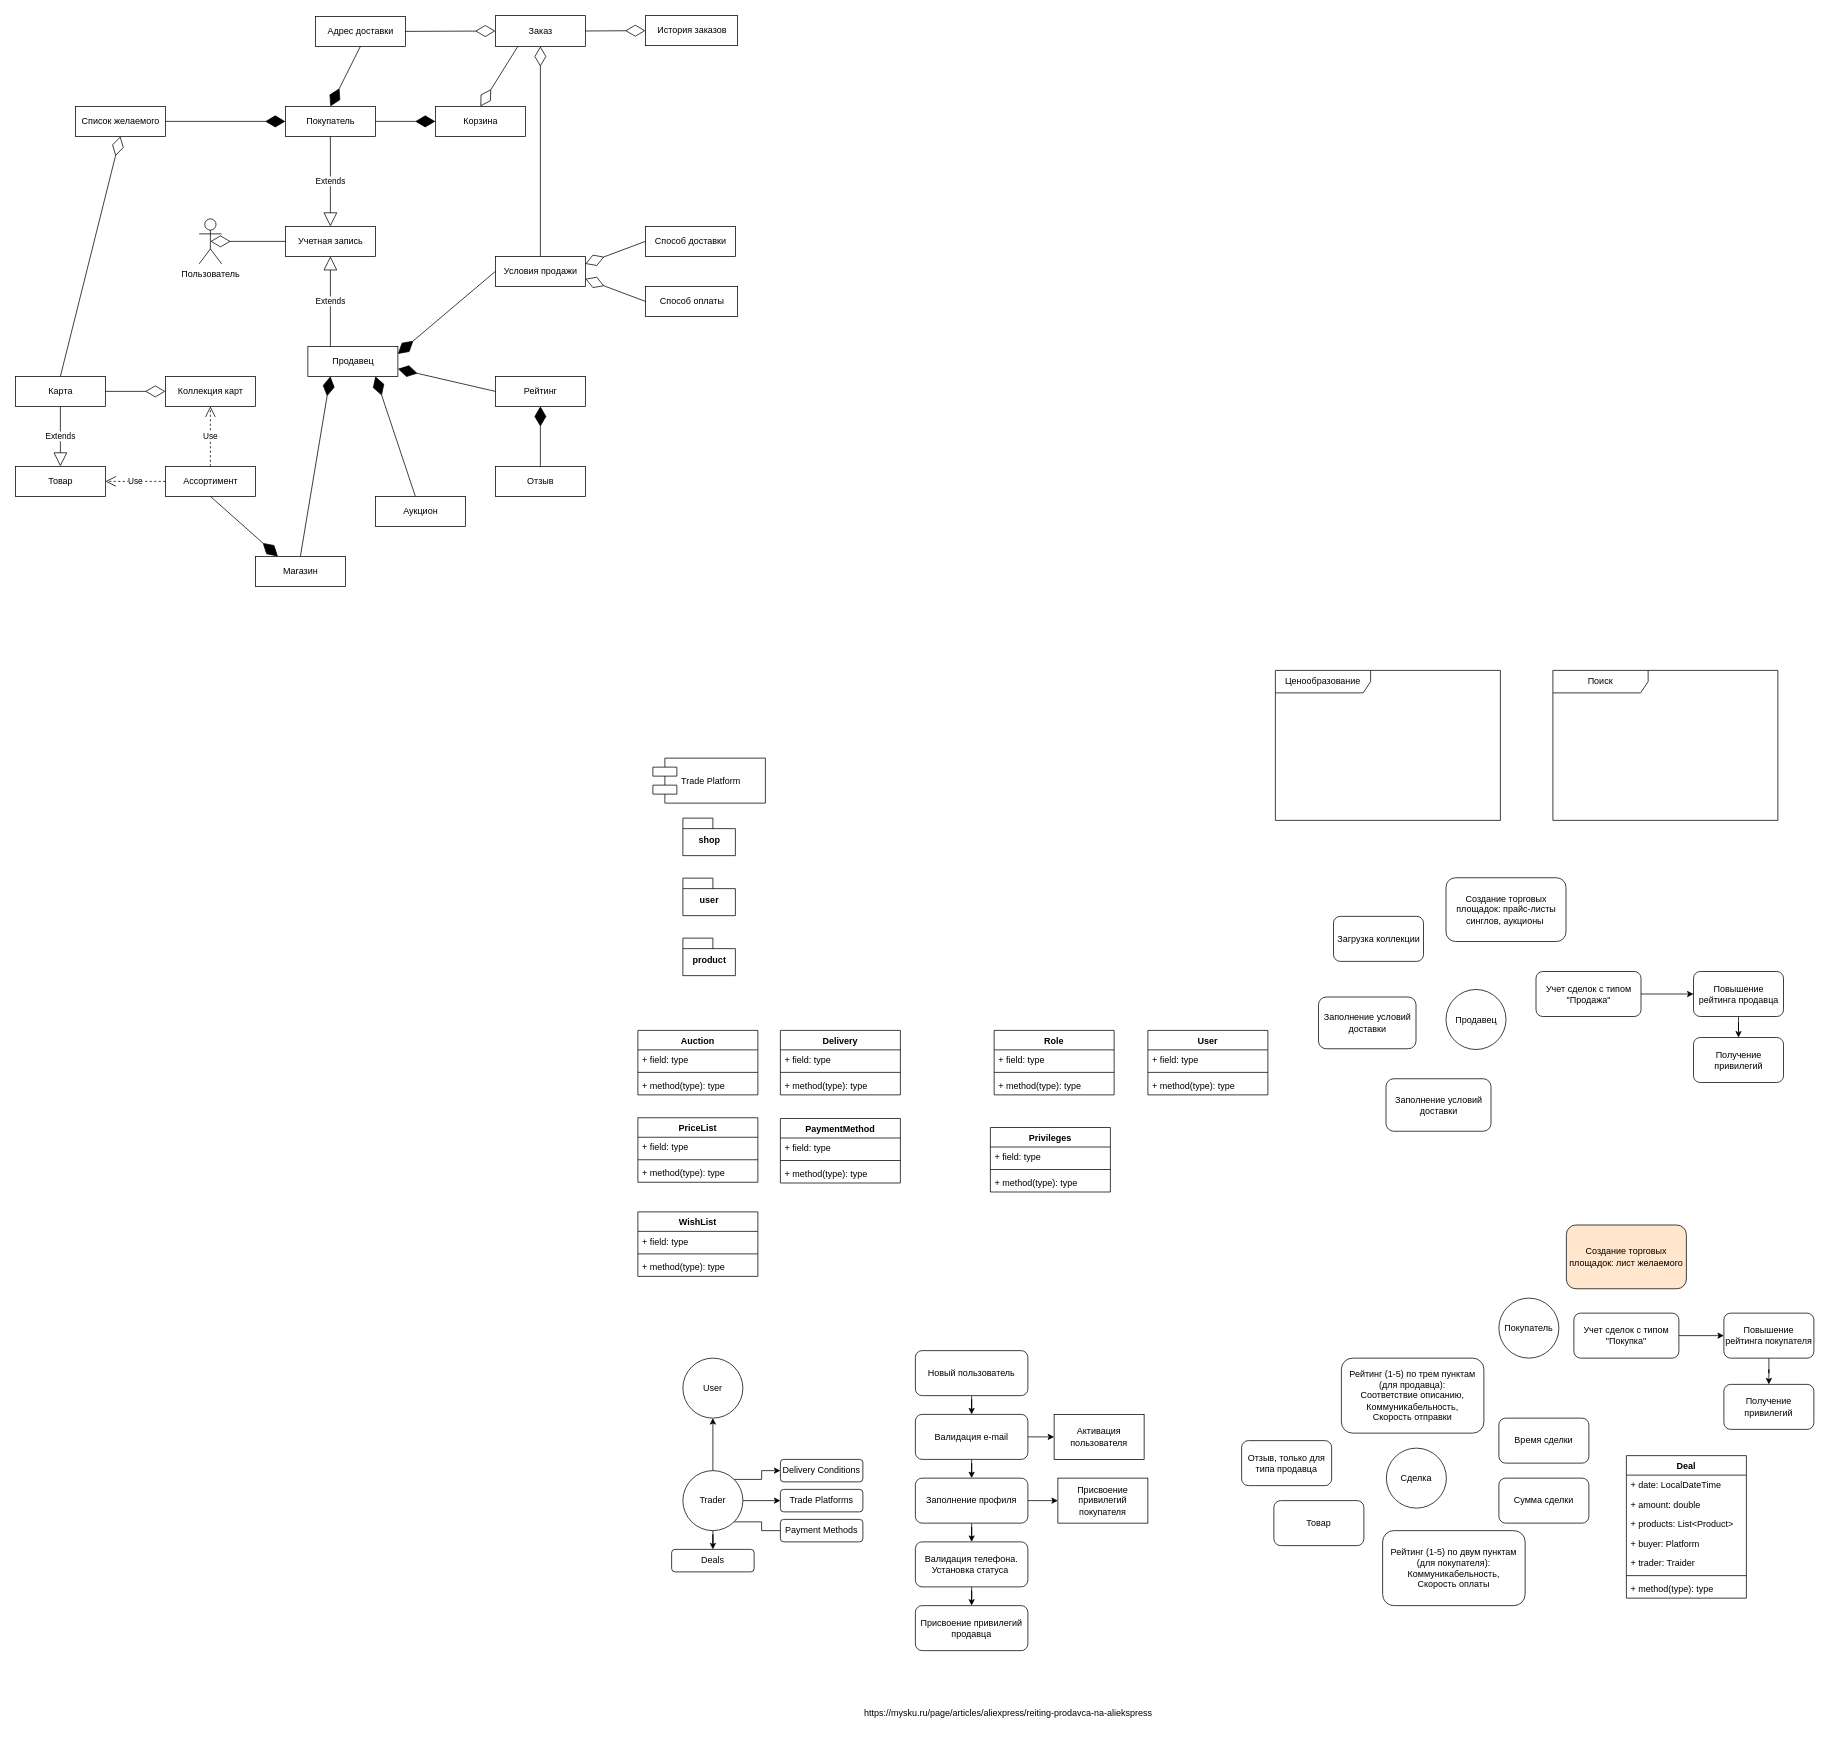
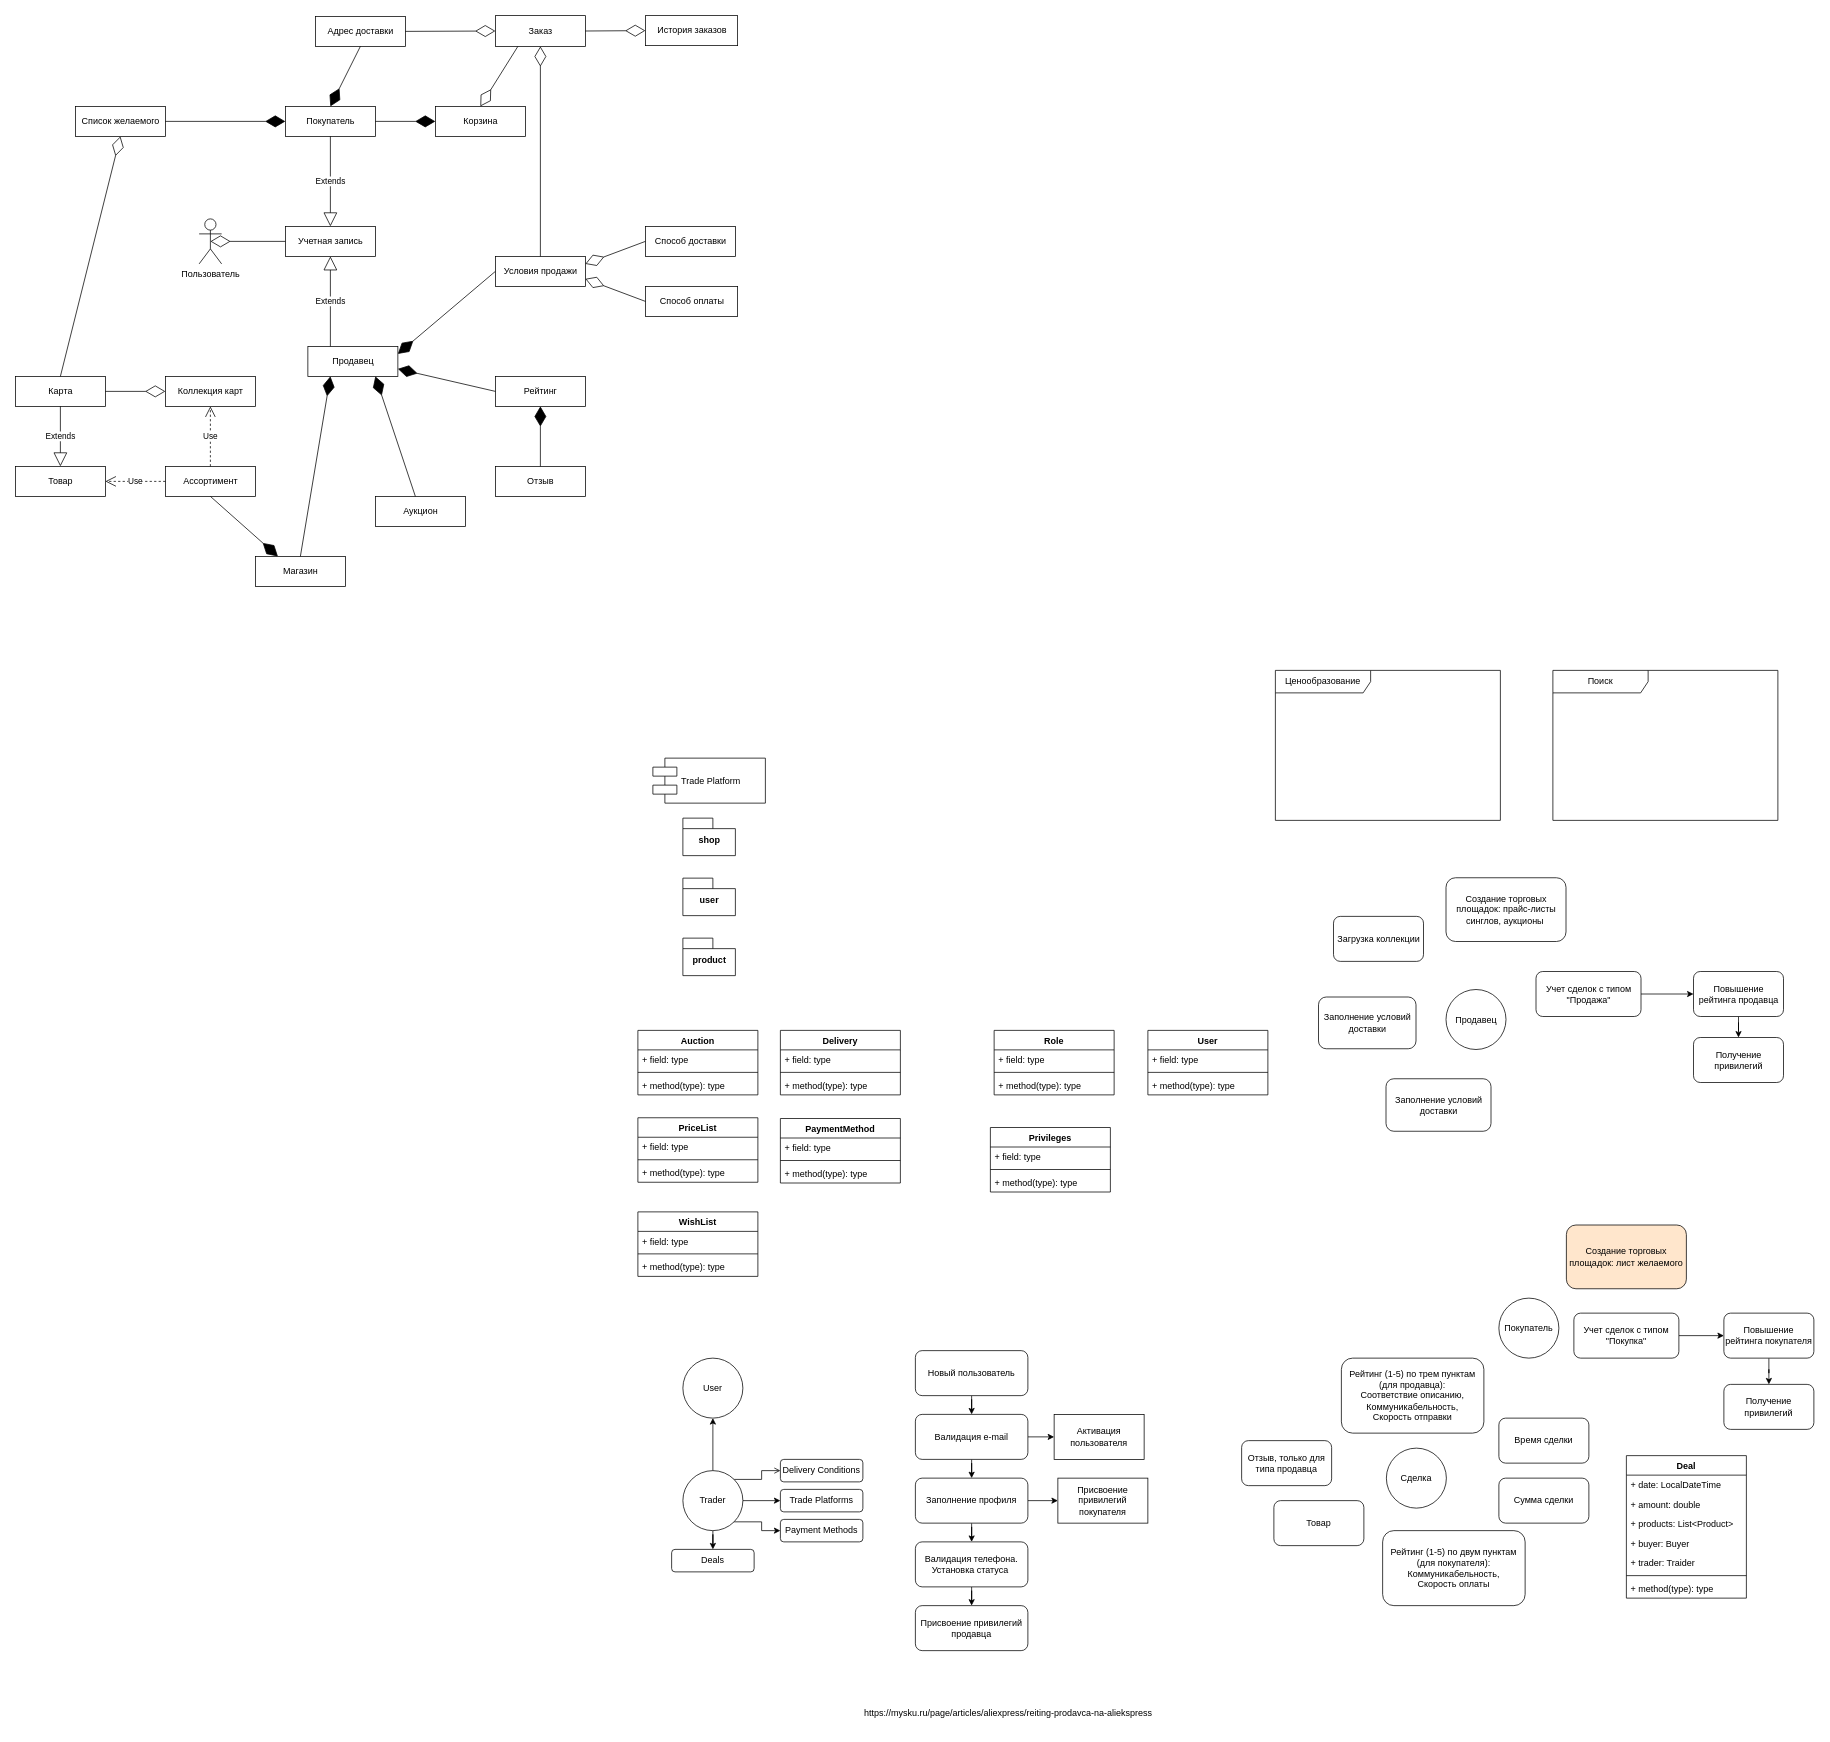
(773, 1470) -> (775, 1470)
(776, 1530) -> (773, 1530)
(1669, 1544) -> (1662, 1544)
